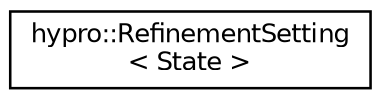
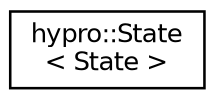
(190, 50) -> (107, 50)
